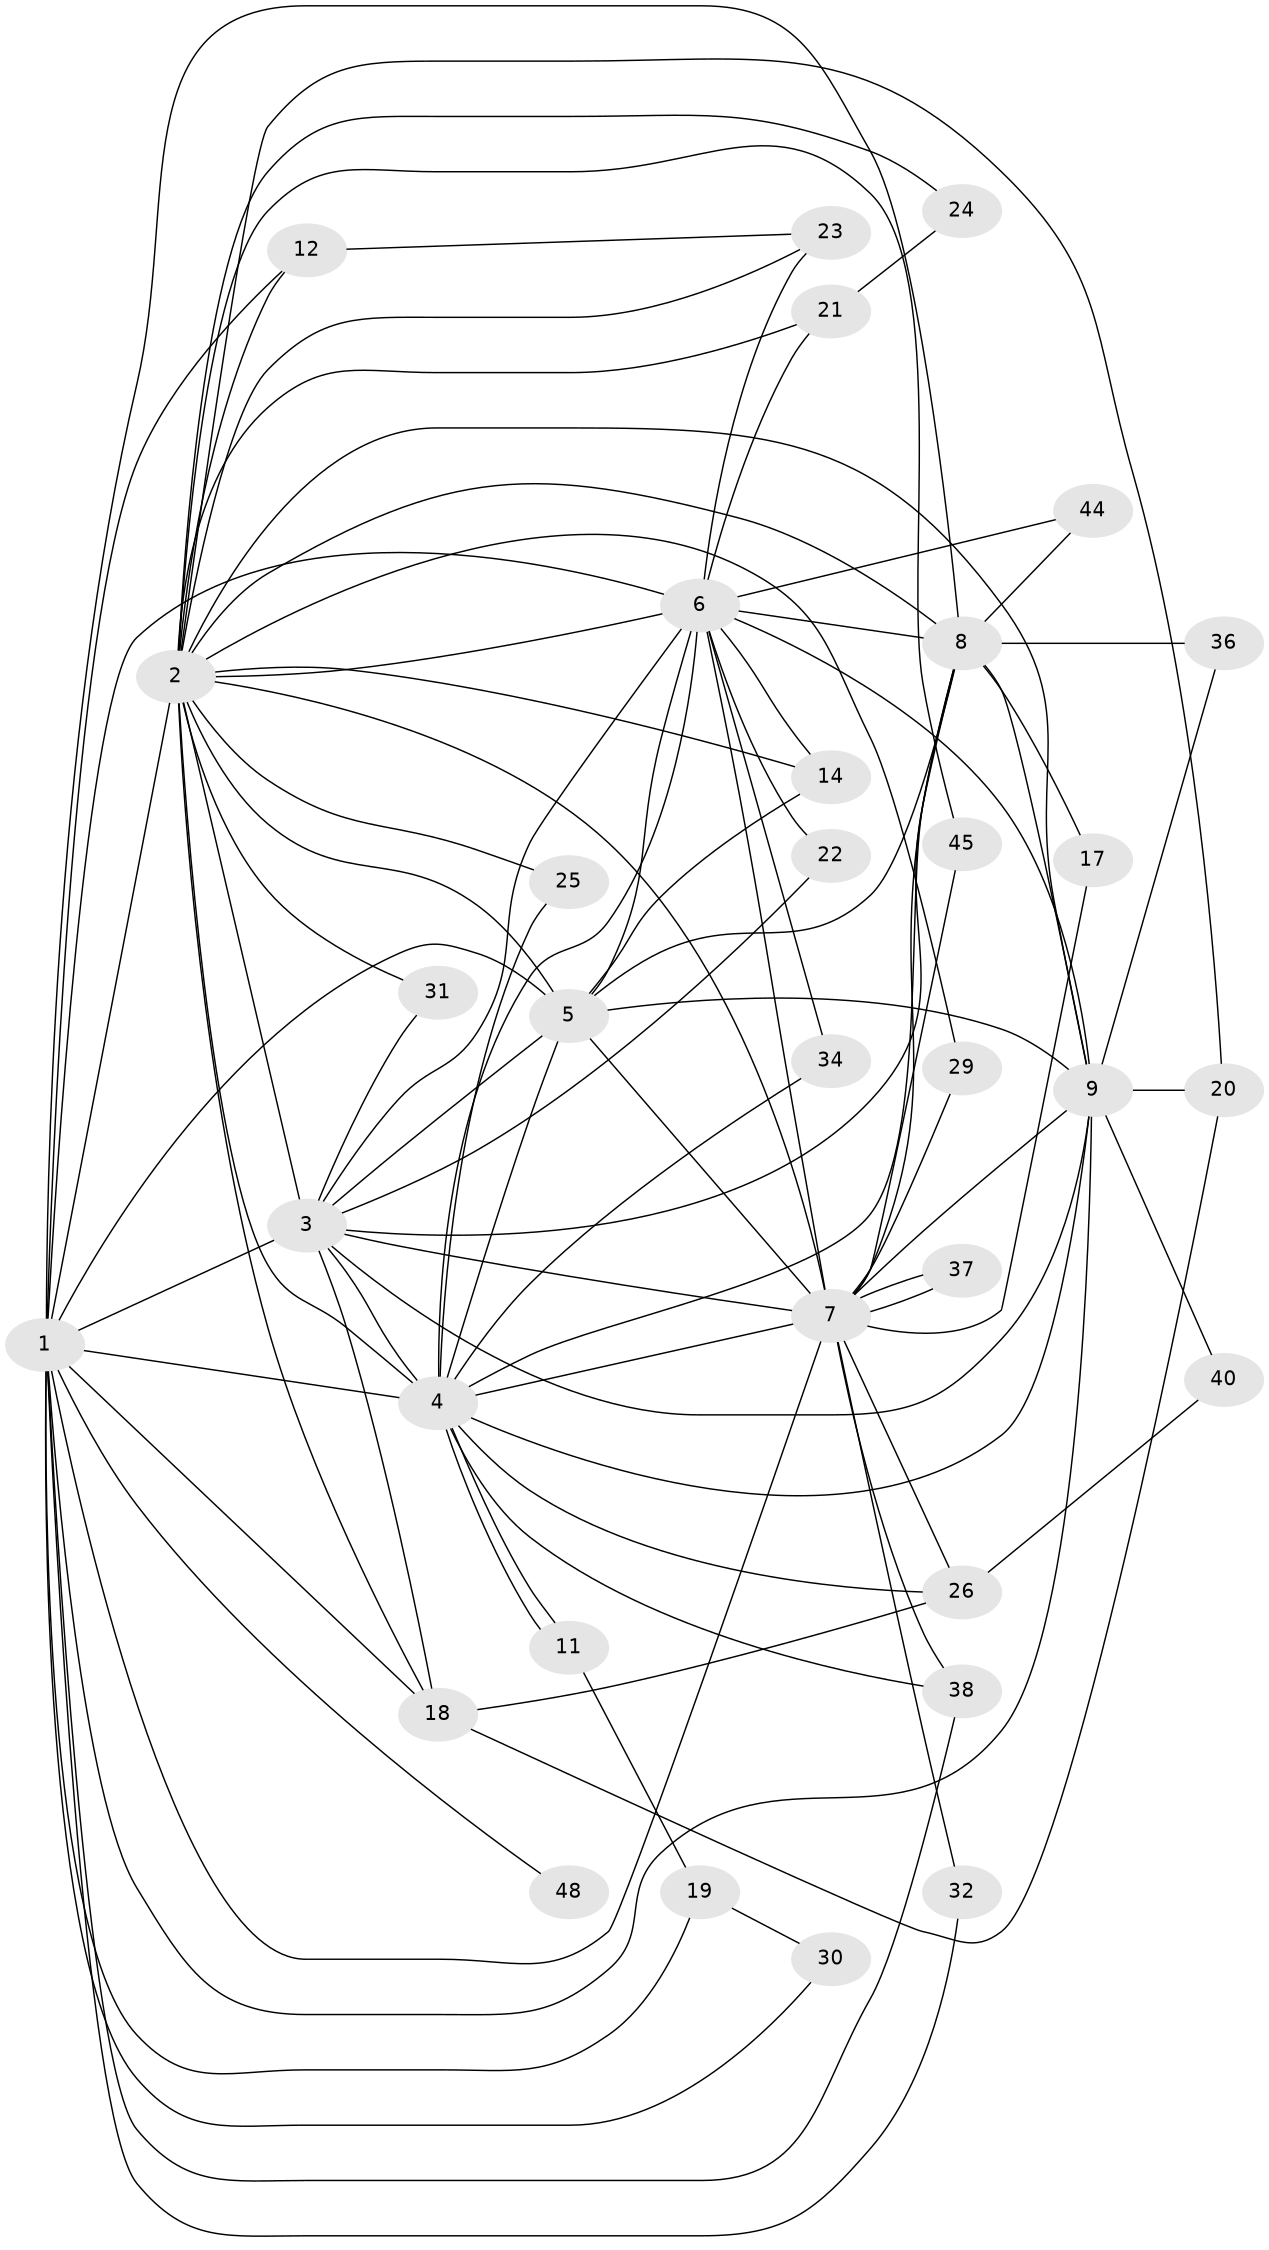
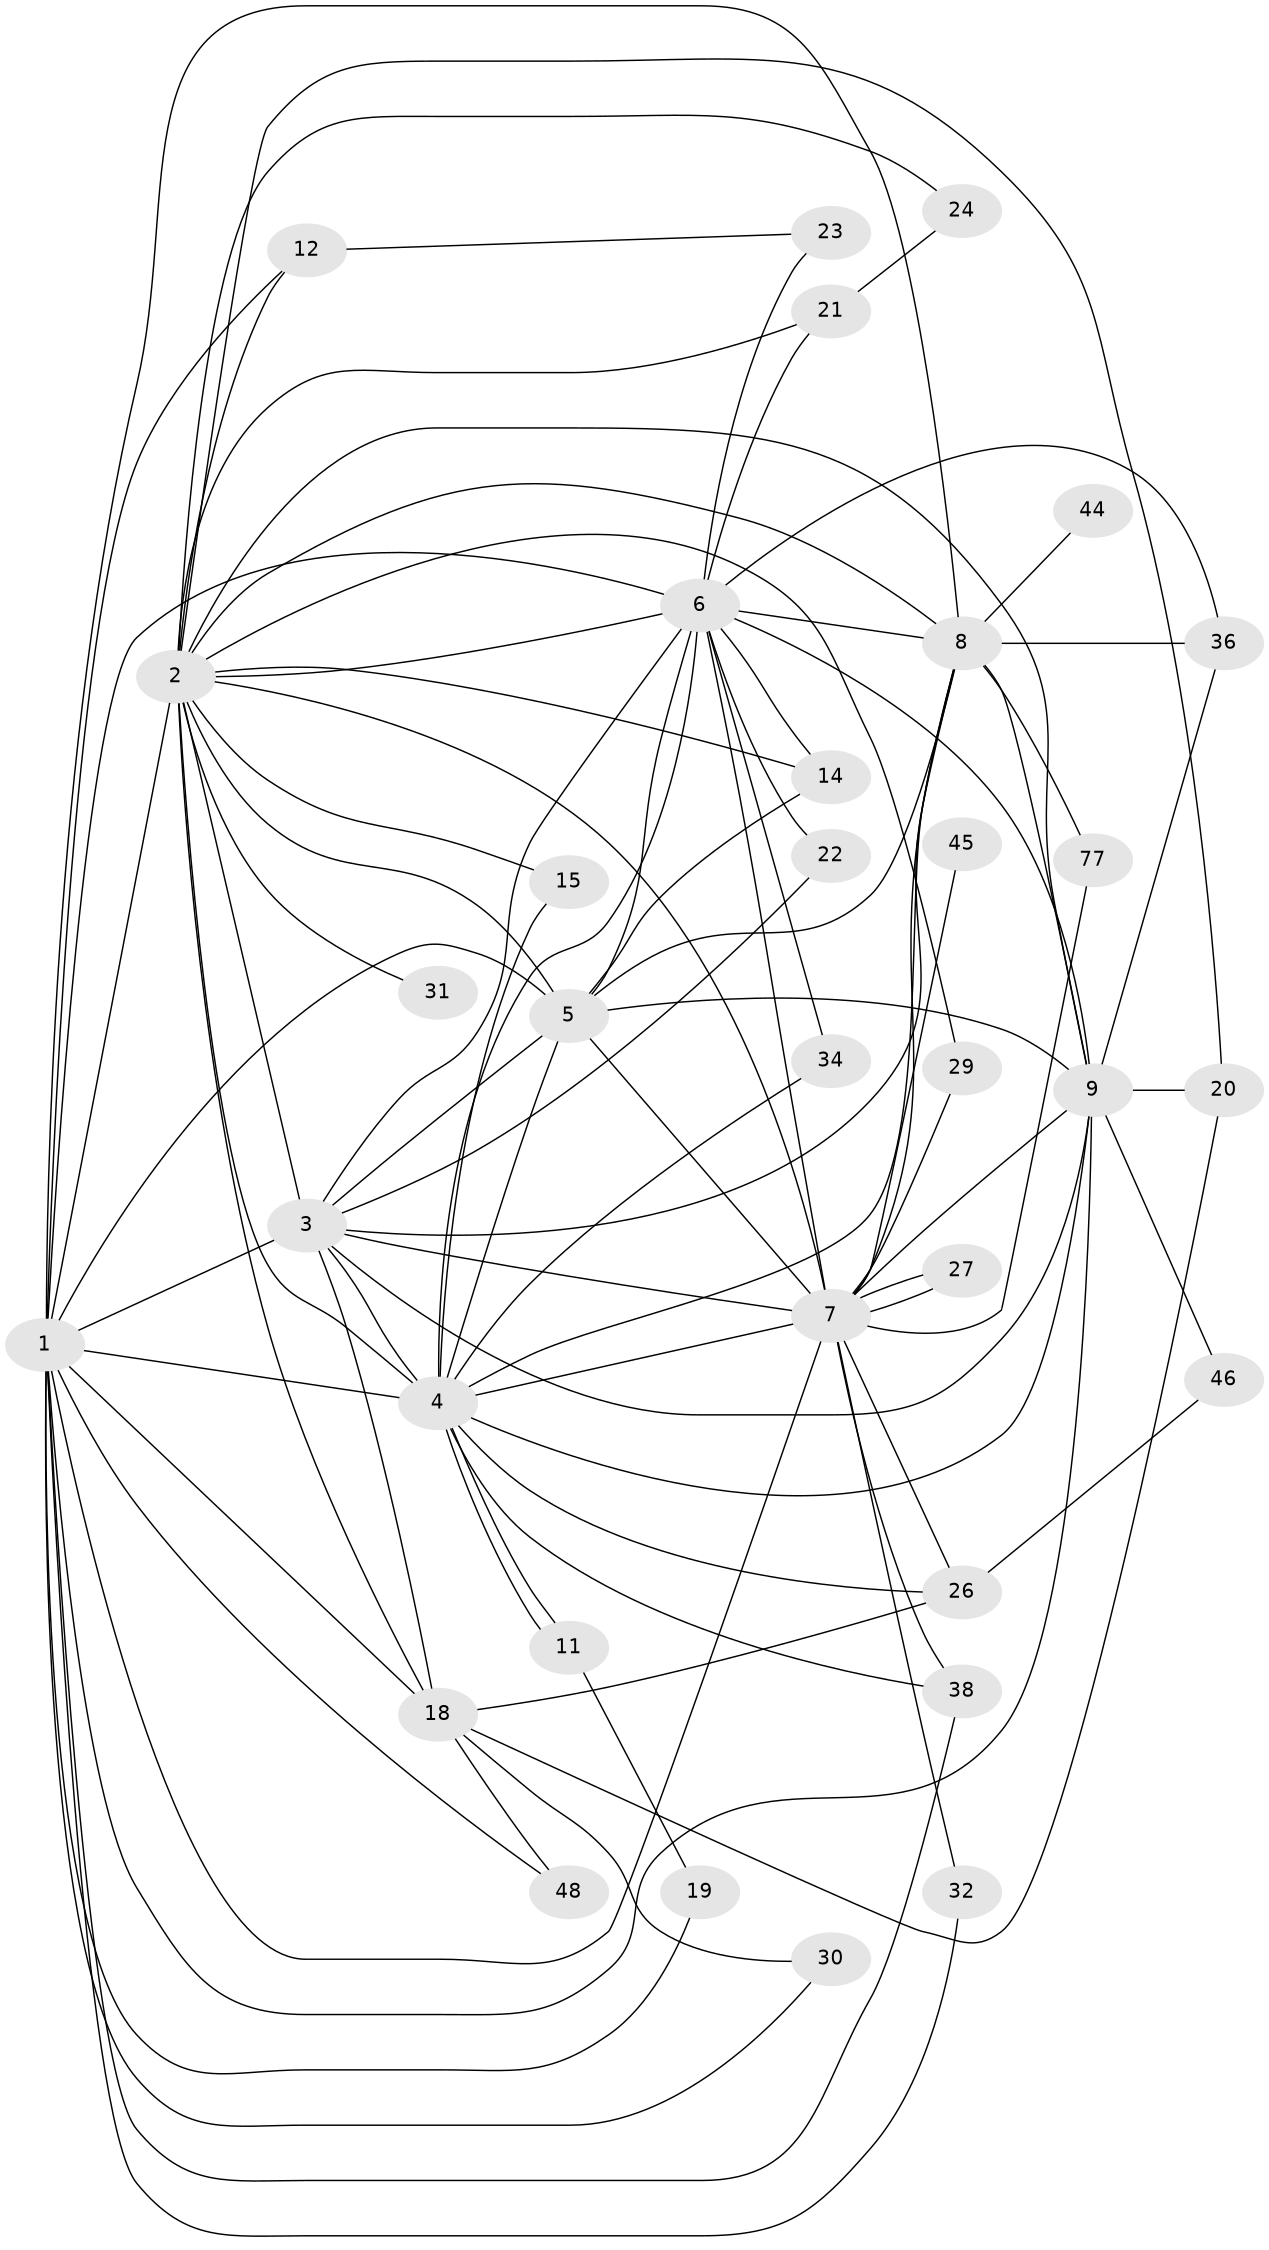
(663, 162) -> none
(384, 318) -> none
(897, 558) -> (1000, 449)
(1093, 860) -> (1093, 860)
(569, 882) -> (569, 882)
(362, 1105) -> none
(962, 1271) -> (962, 1271)
(1224, 1380) -> (1224, 1380)
none -> (501, 1805)
(766, 1926) -> (621, 1871)
